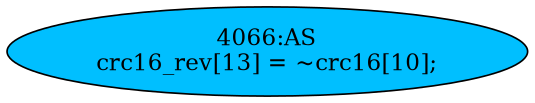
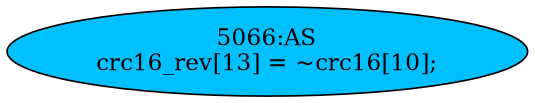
(267, 51) -> (267, 51)
